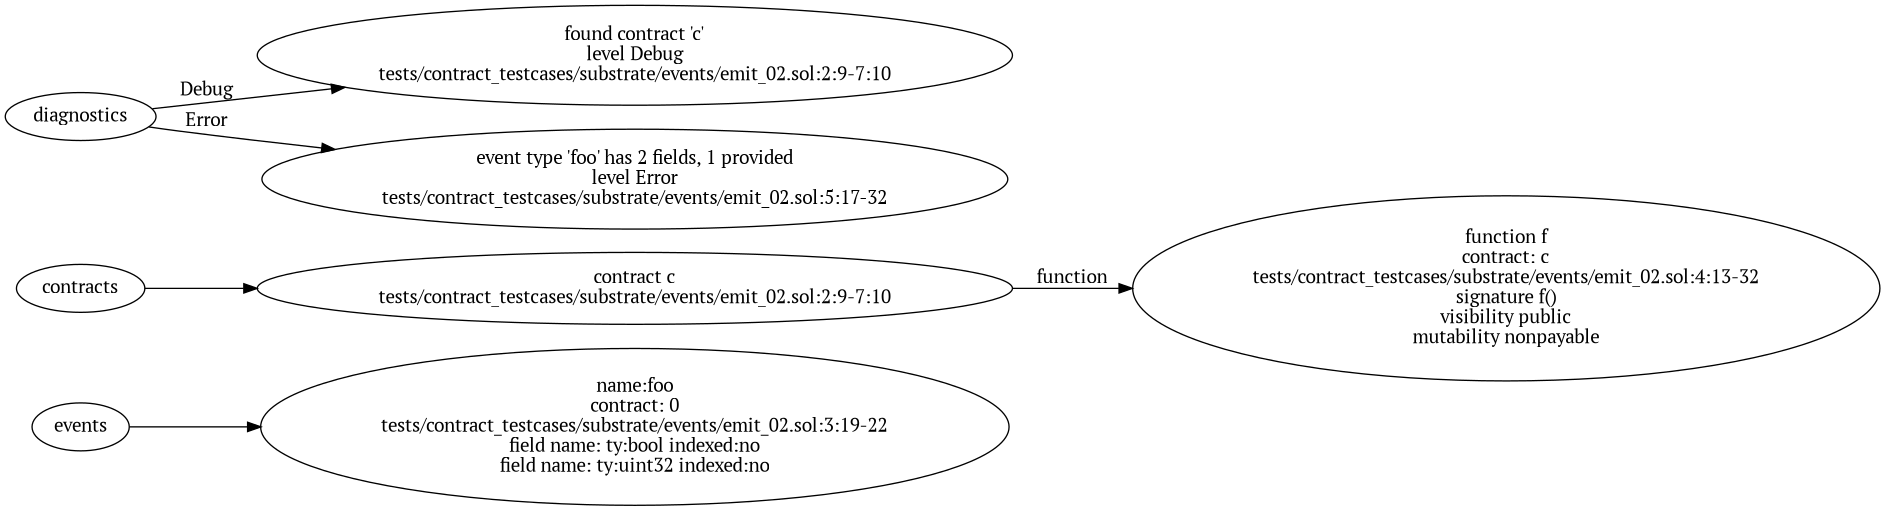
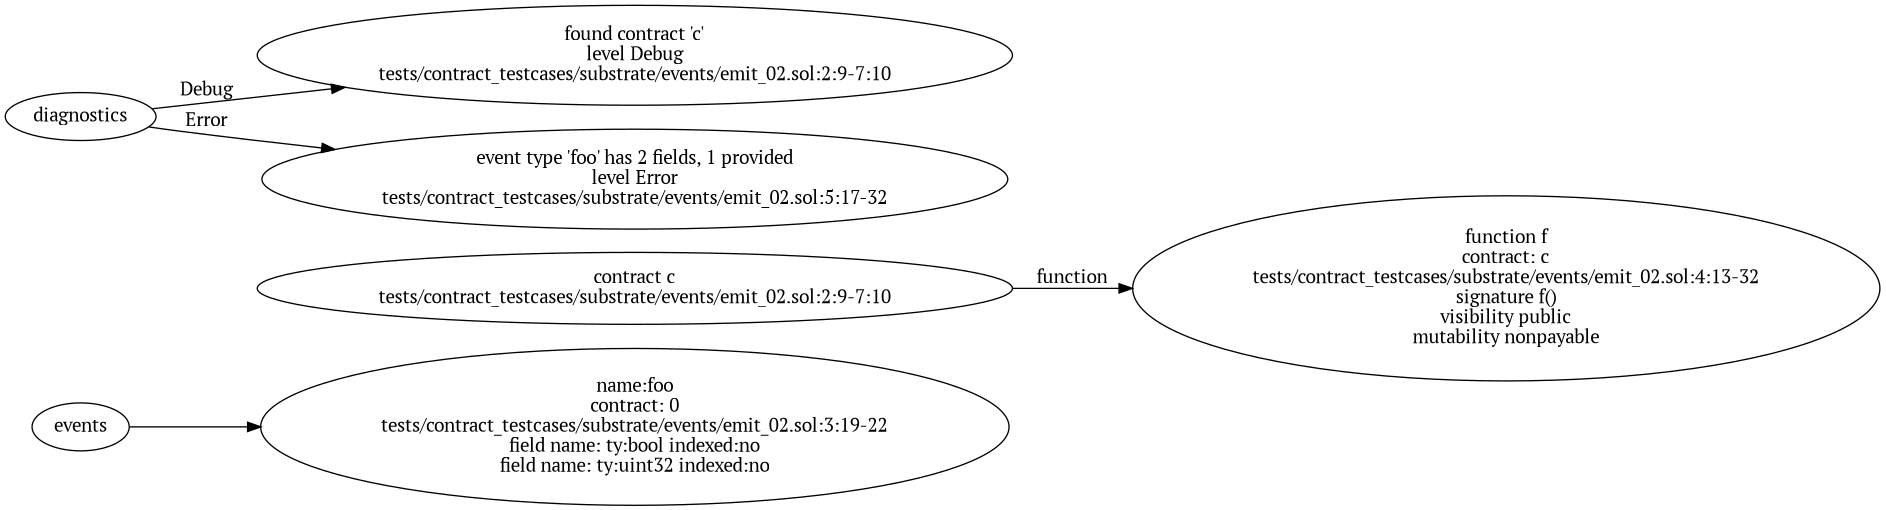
(81, 288) -> none
